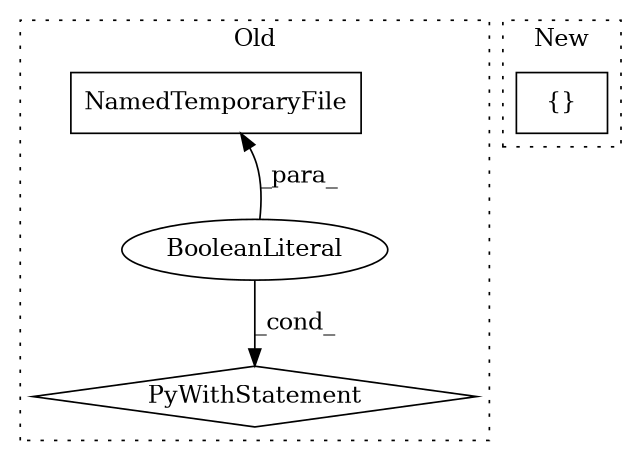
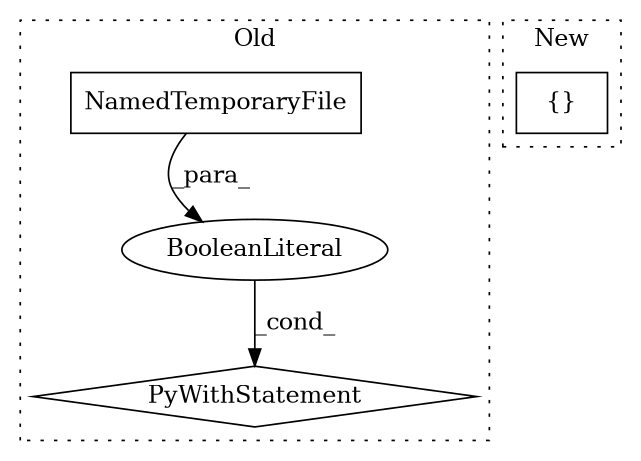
(260, 183) -> (169, 173)
